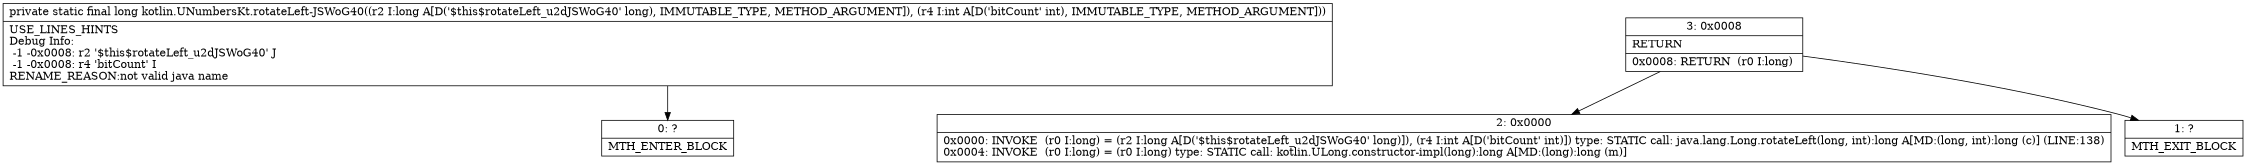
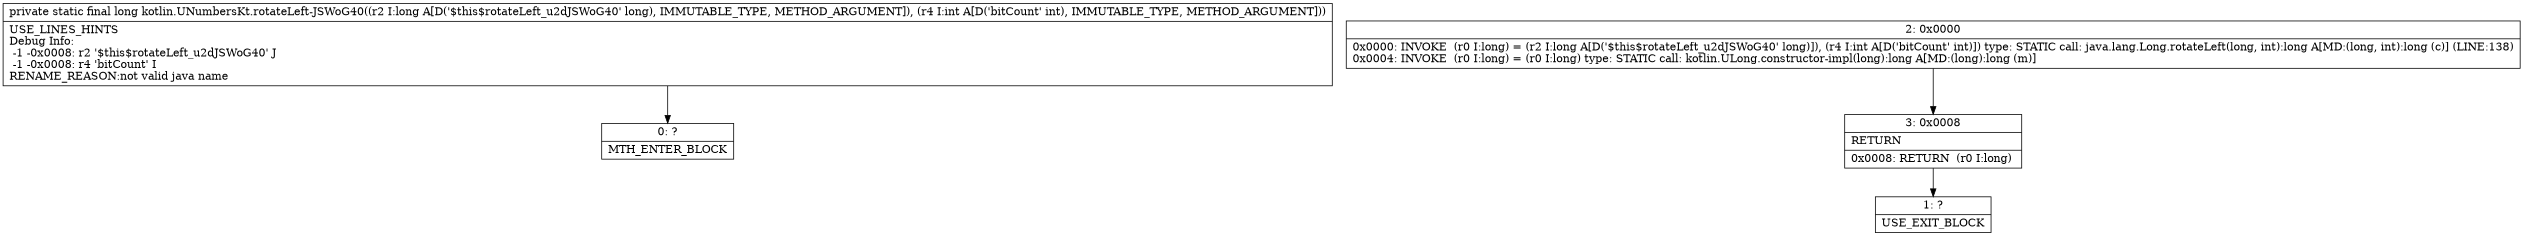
(1620, 91) -> (1933, 87)
(2184, 147) -> (1933, 223)
